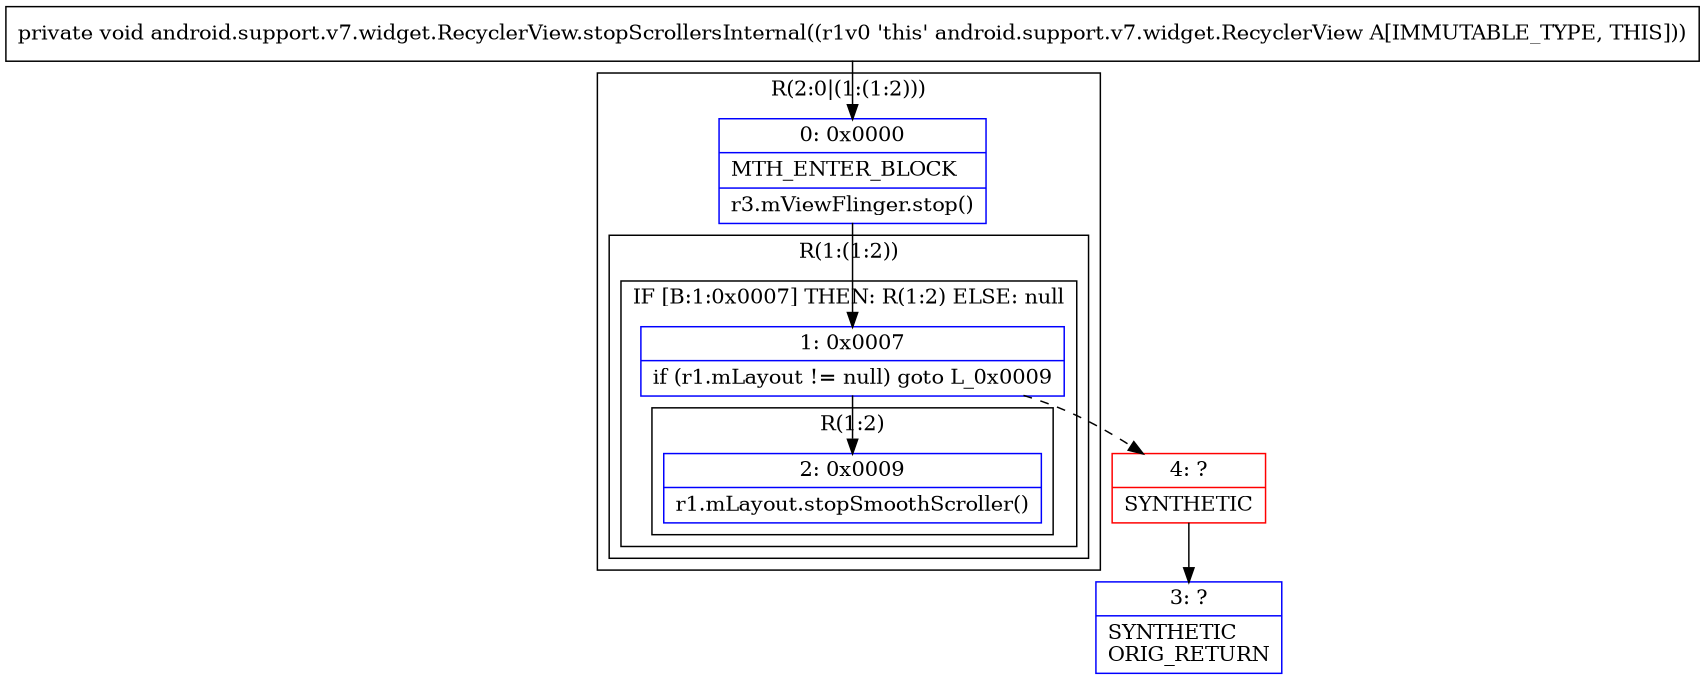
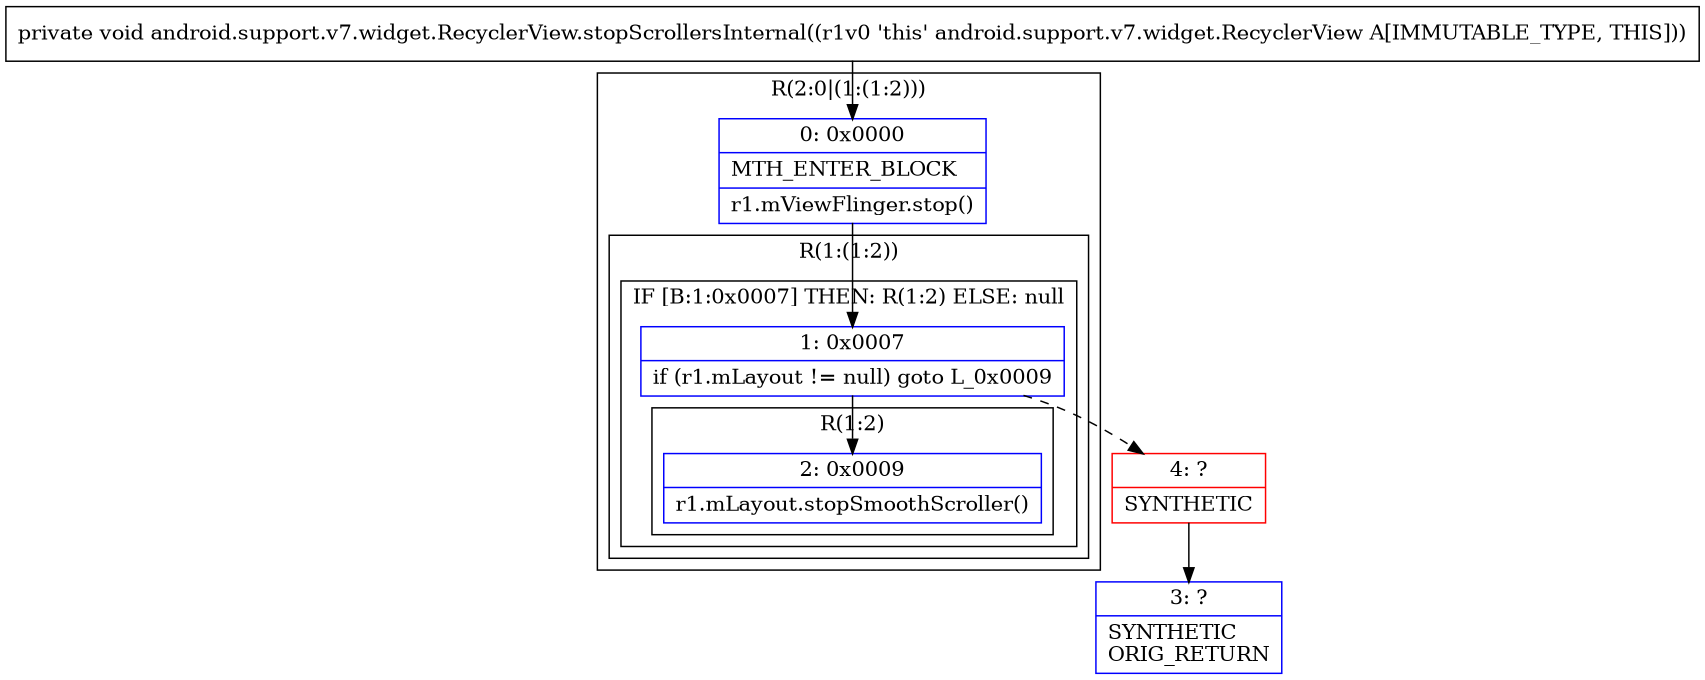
(853, 205) -> (853, 205)
